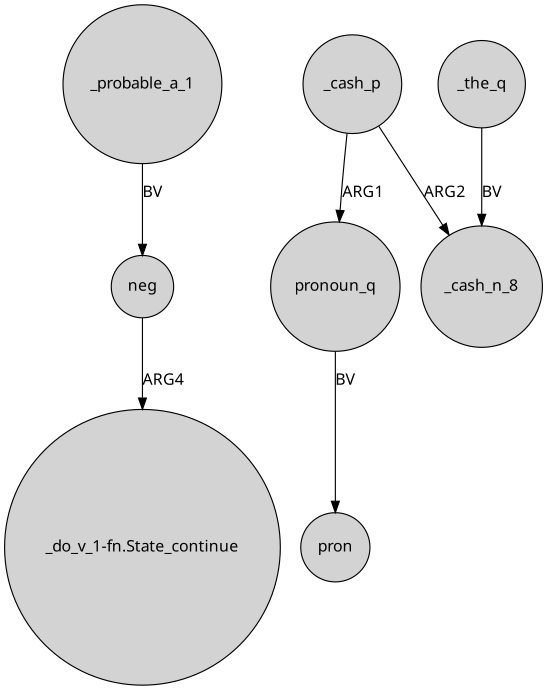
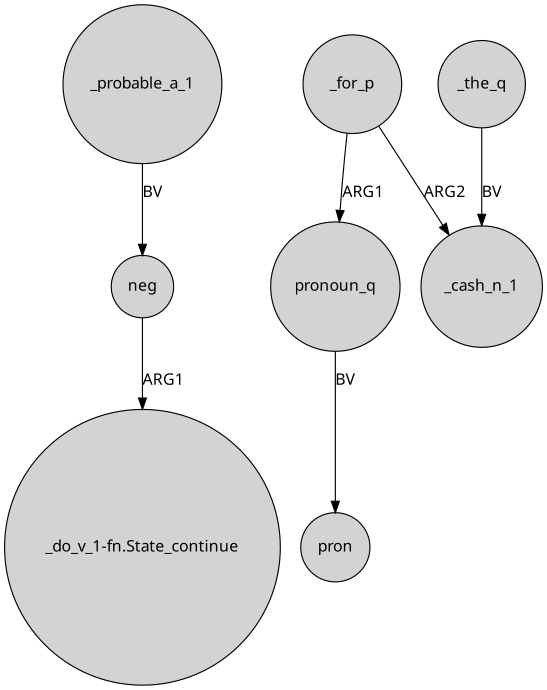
(352, 84) -> (352, 84)
(482, 287) -> (482, 287)
(163, 380) -> (163, 380)
